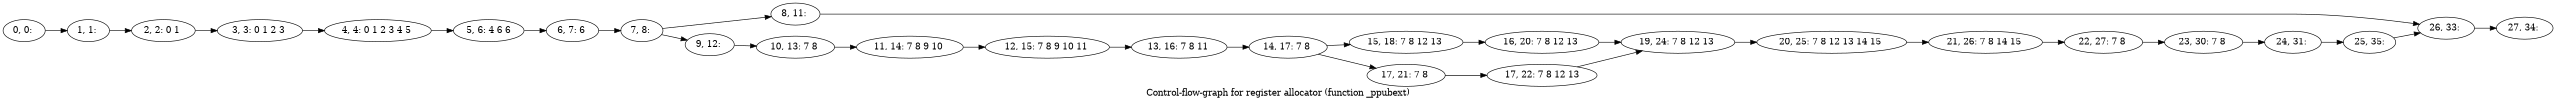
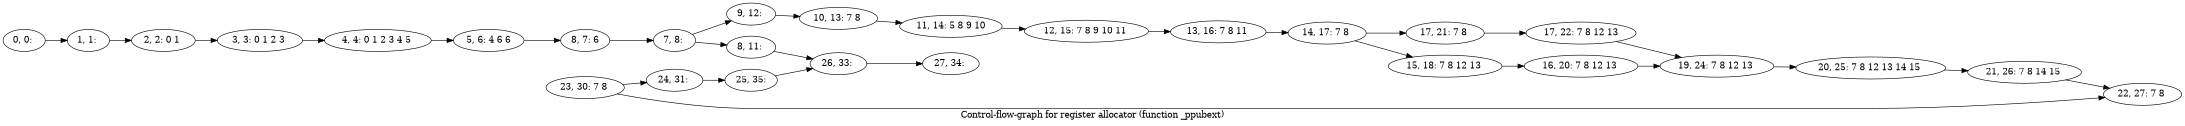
(572, 31) -> (585, 40)
(2150, 42) -> (1358, 108)
(910, 47) -> (951, 26)
